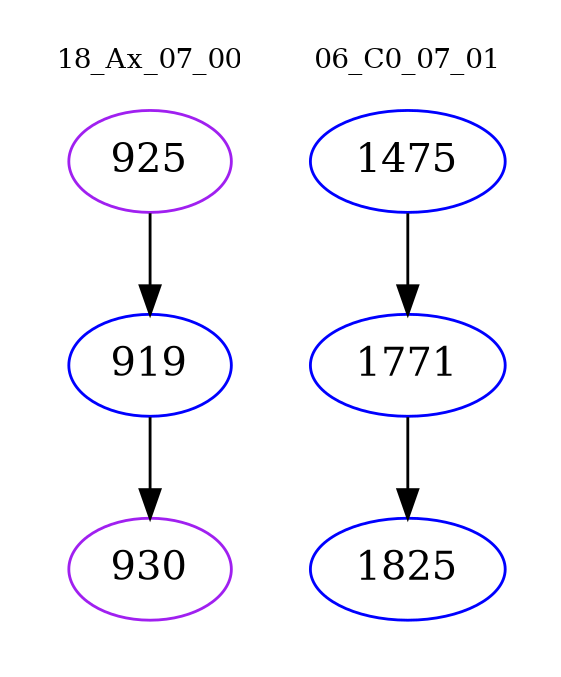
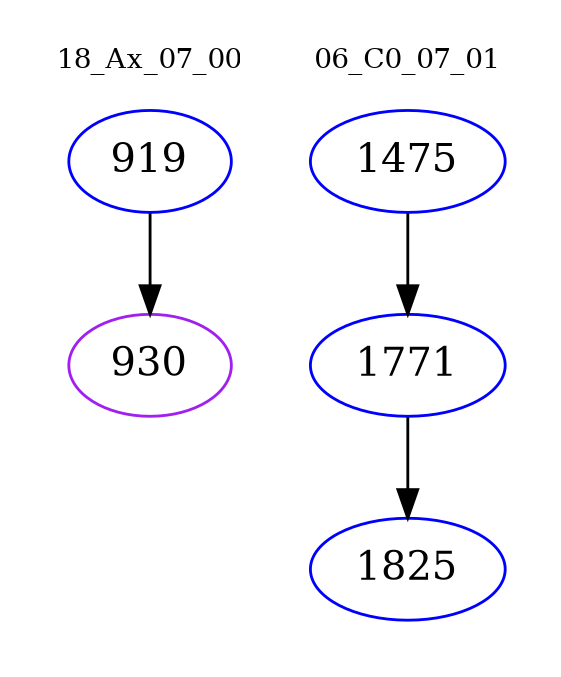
(150, 161) -> none
